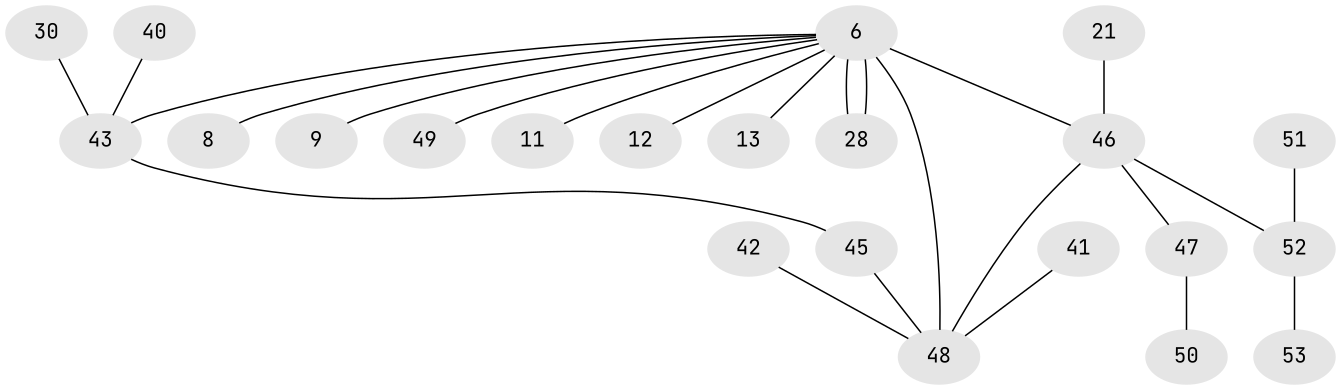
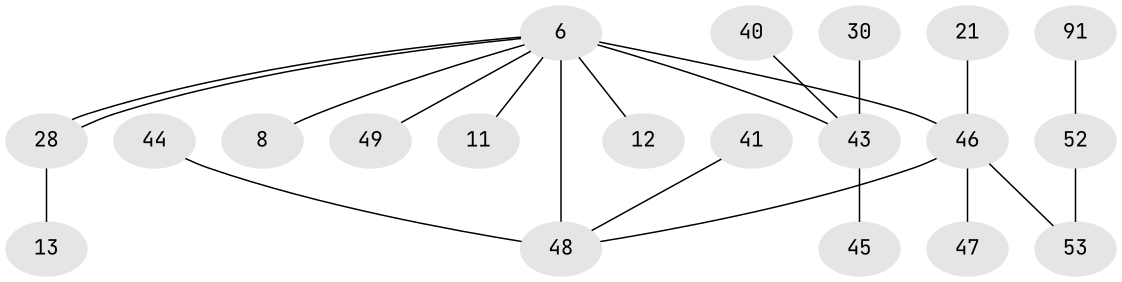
(803, 87) -> (46, 195)
(316, 141) -> none
(1294, 141) -> (1076, 33)
(1199, 195) -> (1021, 195)
(748, 249) -> (154, 141)
(898, 303) -> none
(1186, 357) -> none
